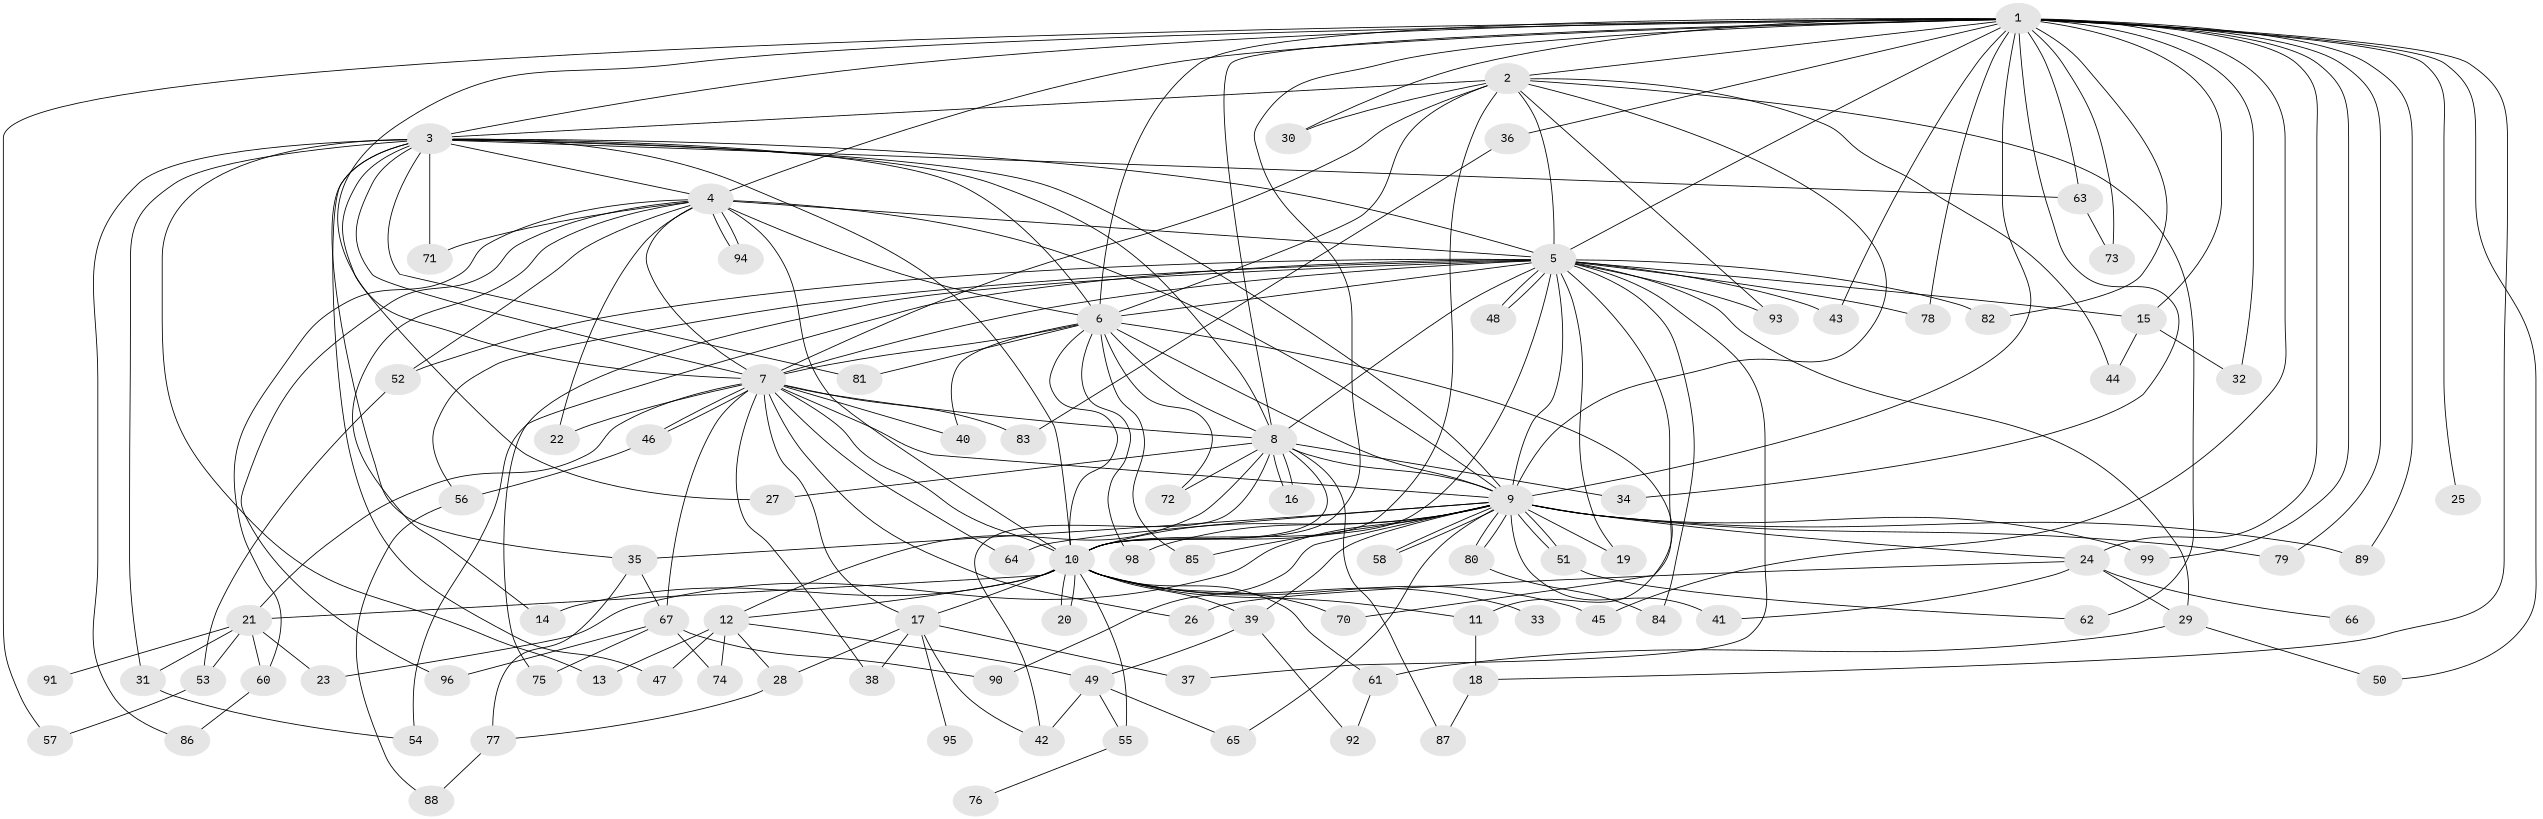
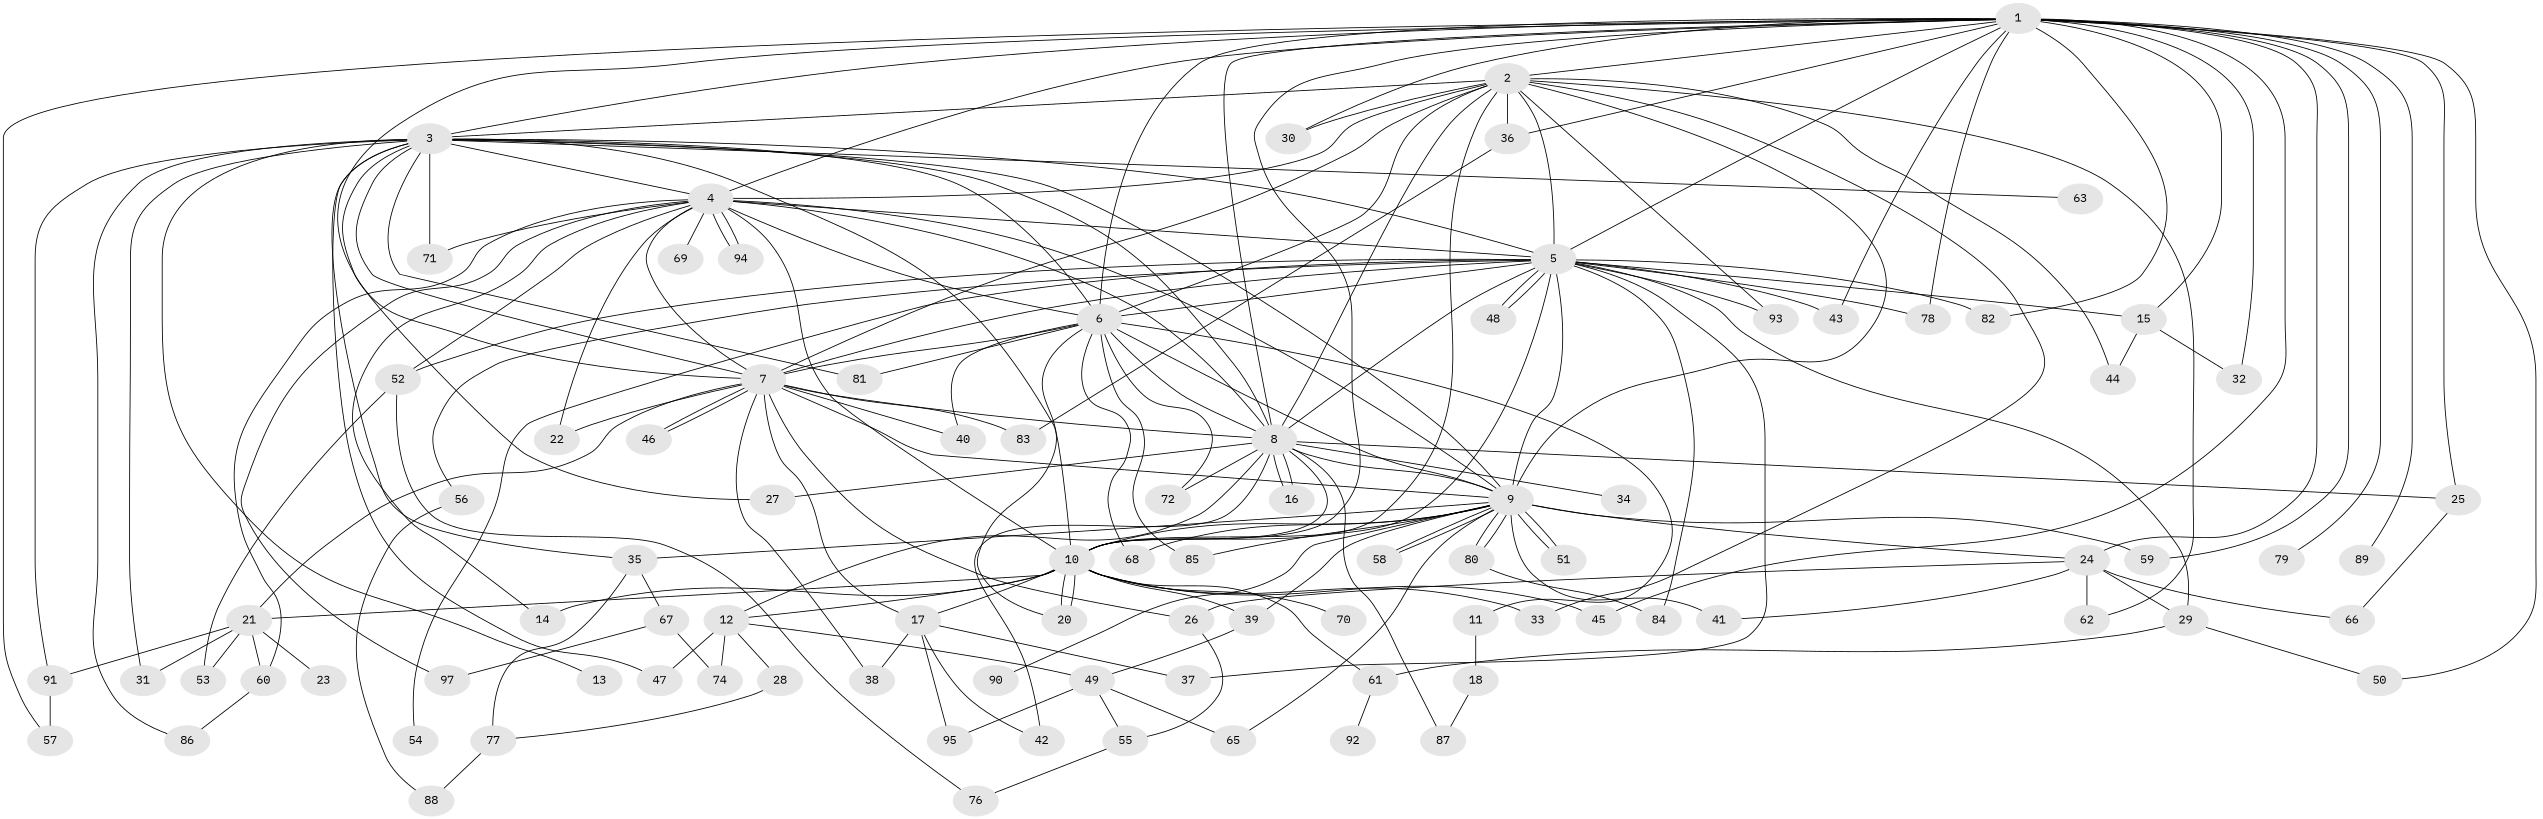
(2061, 105) -> none
none -> (1508, 109)
none -> (1139, 185)
none -> (1380, 240)
none -> (36, 252)
none -> (681, 259)
none -> (1024, 259)
(2112, 259) -> none
none -> (2036, 337)
(1932, 391) -> none
(2118, 408) -> none
(1106, 417) -> (1032, 488)
none -> (1866, 470)
(553, 474) -> none
(1670, 475) -> none
(904, 476) -> none
(688, 489) -> none
(1938, 524) -> none
(1896, 532) -> none
none -> (674, 549)
(1012, 560) -> none
(1132, 560) -> (1132, 560)
(1624, 560) -> none
(2147, 560) -> (2147, 560)
none -> (2405, 560)
(1006, 598) -> none
(1316, 600) -> none
(1821, 604) -> (2087, 590)
(2485, 605) -> none
(1116, 646) -> (1213, 702)
(663, 650) -> none
(844, 653) -> none
(820, 657) -> none
(1302, 680) -> none
(447, 681) -> (447, 681)
(539, 681) -> none
(1067, 711) -> (1021, 711)
(122, 715) -> (50, 711)
(275, 721) -> none
